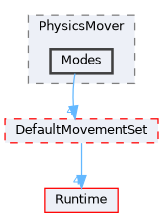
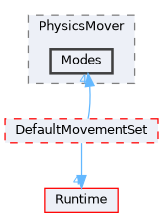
(73, 91) -> (90, 103)
